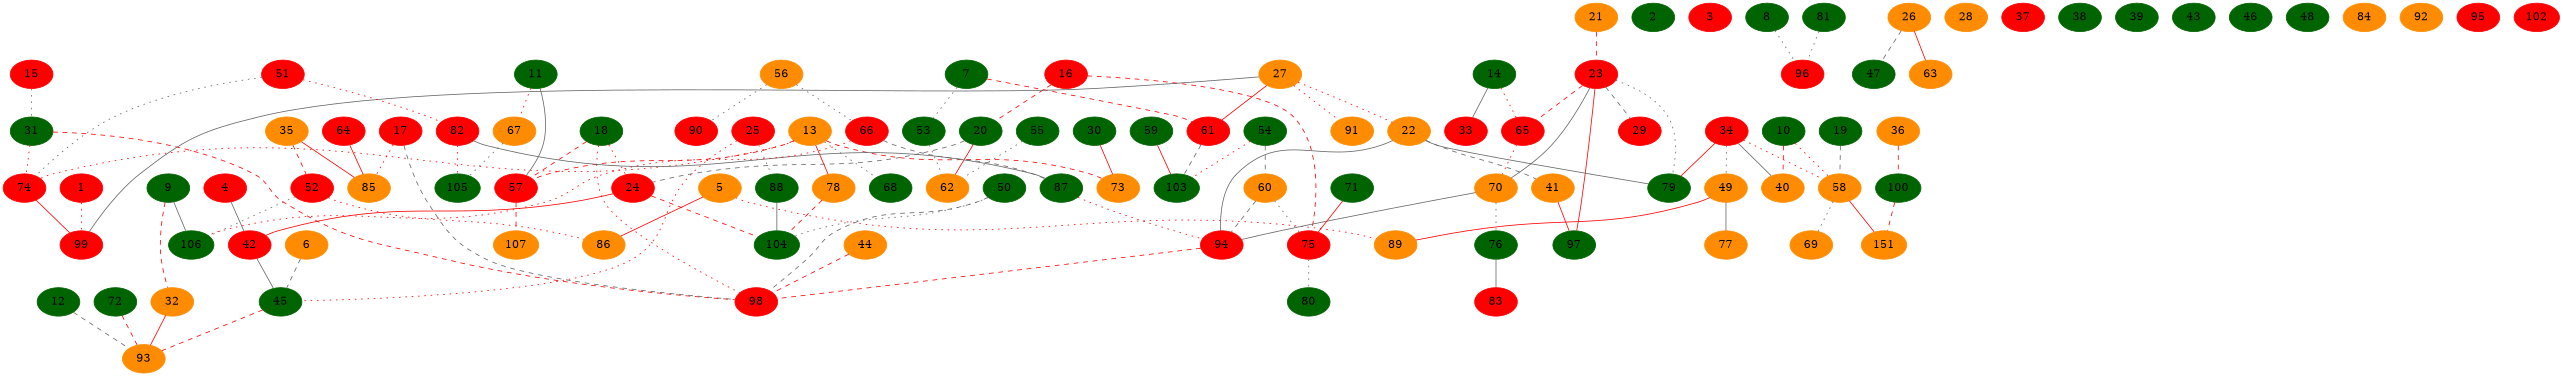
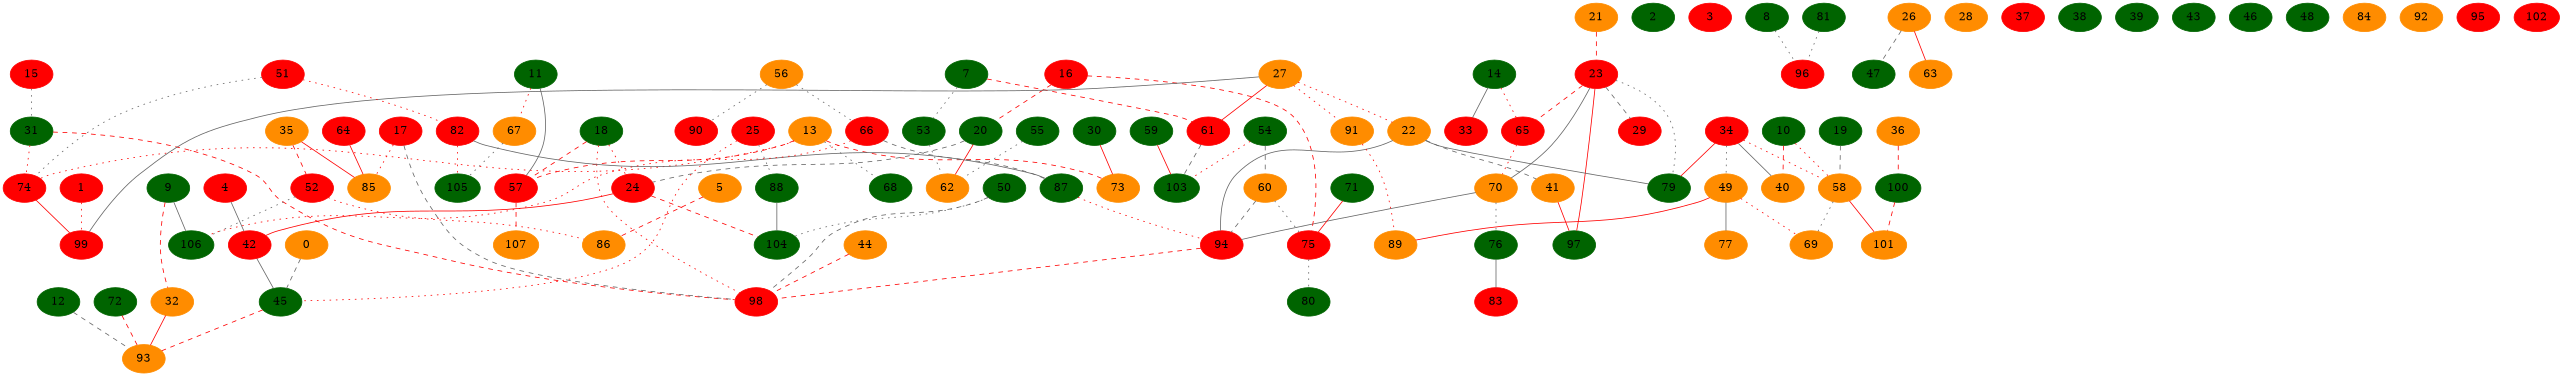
(834, 188) -> none
none -> (1769, 217)
(660, 218) -> (660, 218)
(1055, 226) -> (1385, 185)
(307, 245) -> (307, 245)
(1884, 245) -> (1884, 245)
